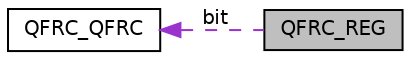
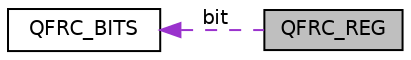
(84, 30) -> (84, 30)
